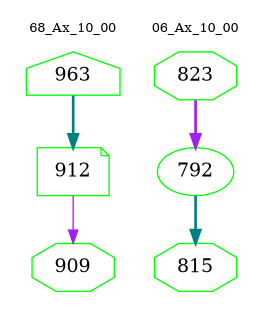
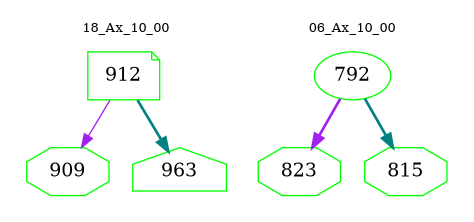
(73, 29) -> (126, 29)
(73, 115) -> (149, 120)
(196, 117) -> (330, 117)
